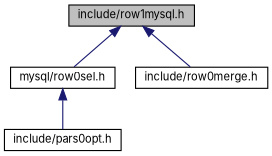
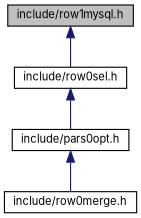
(171, 50) -> (71, 177)
(63, 78) -> (71, 78)
